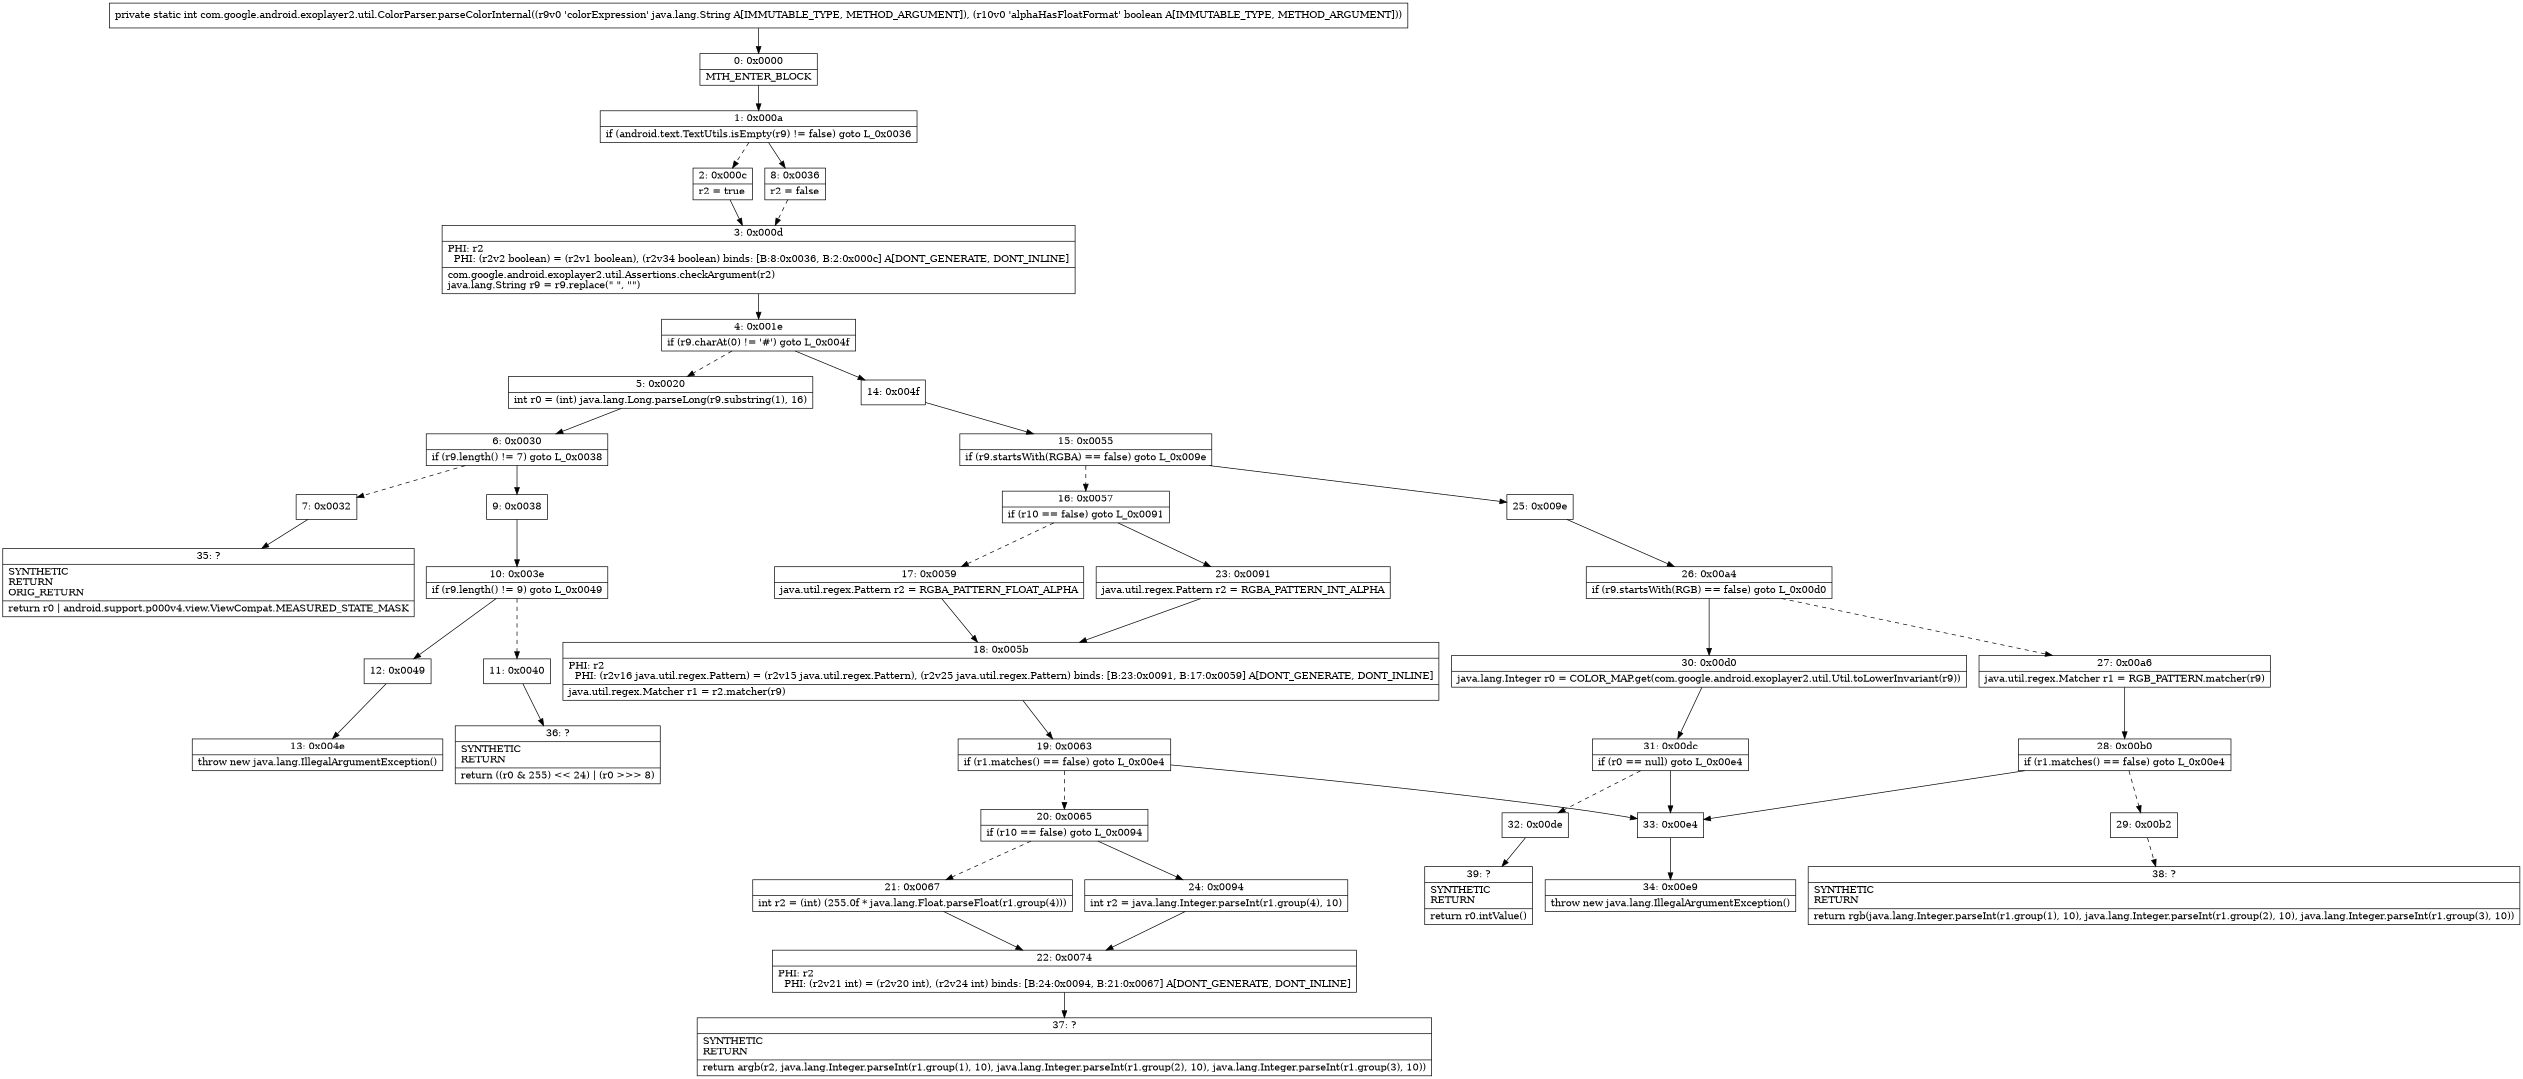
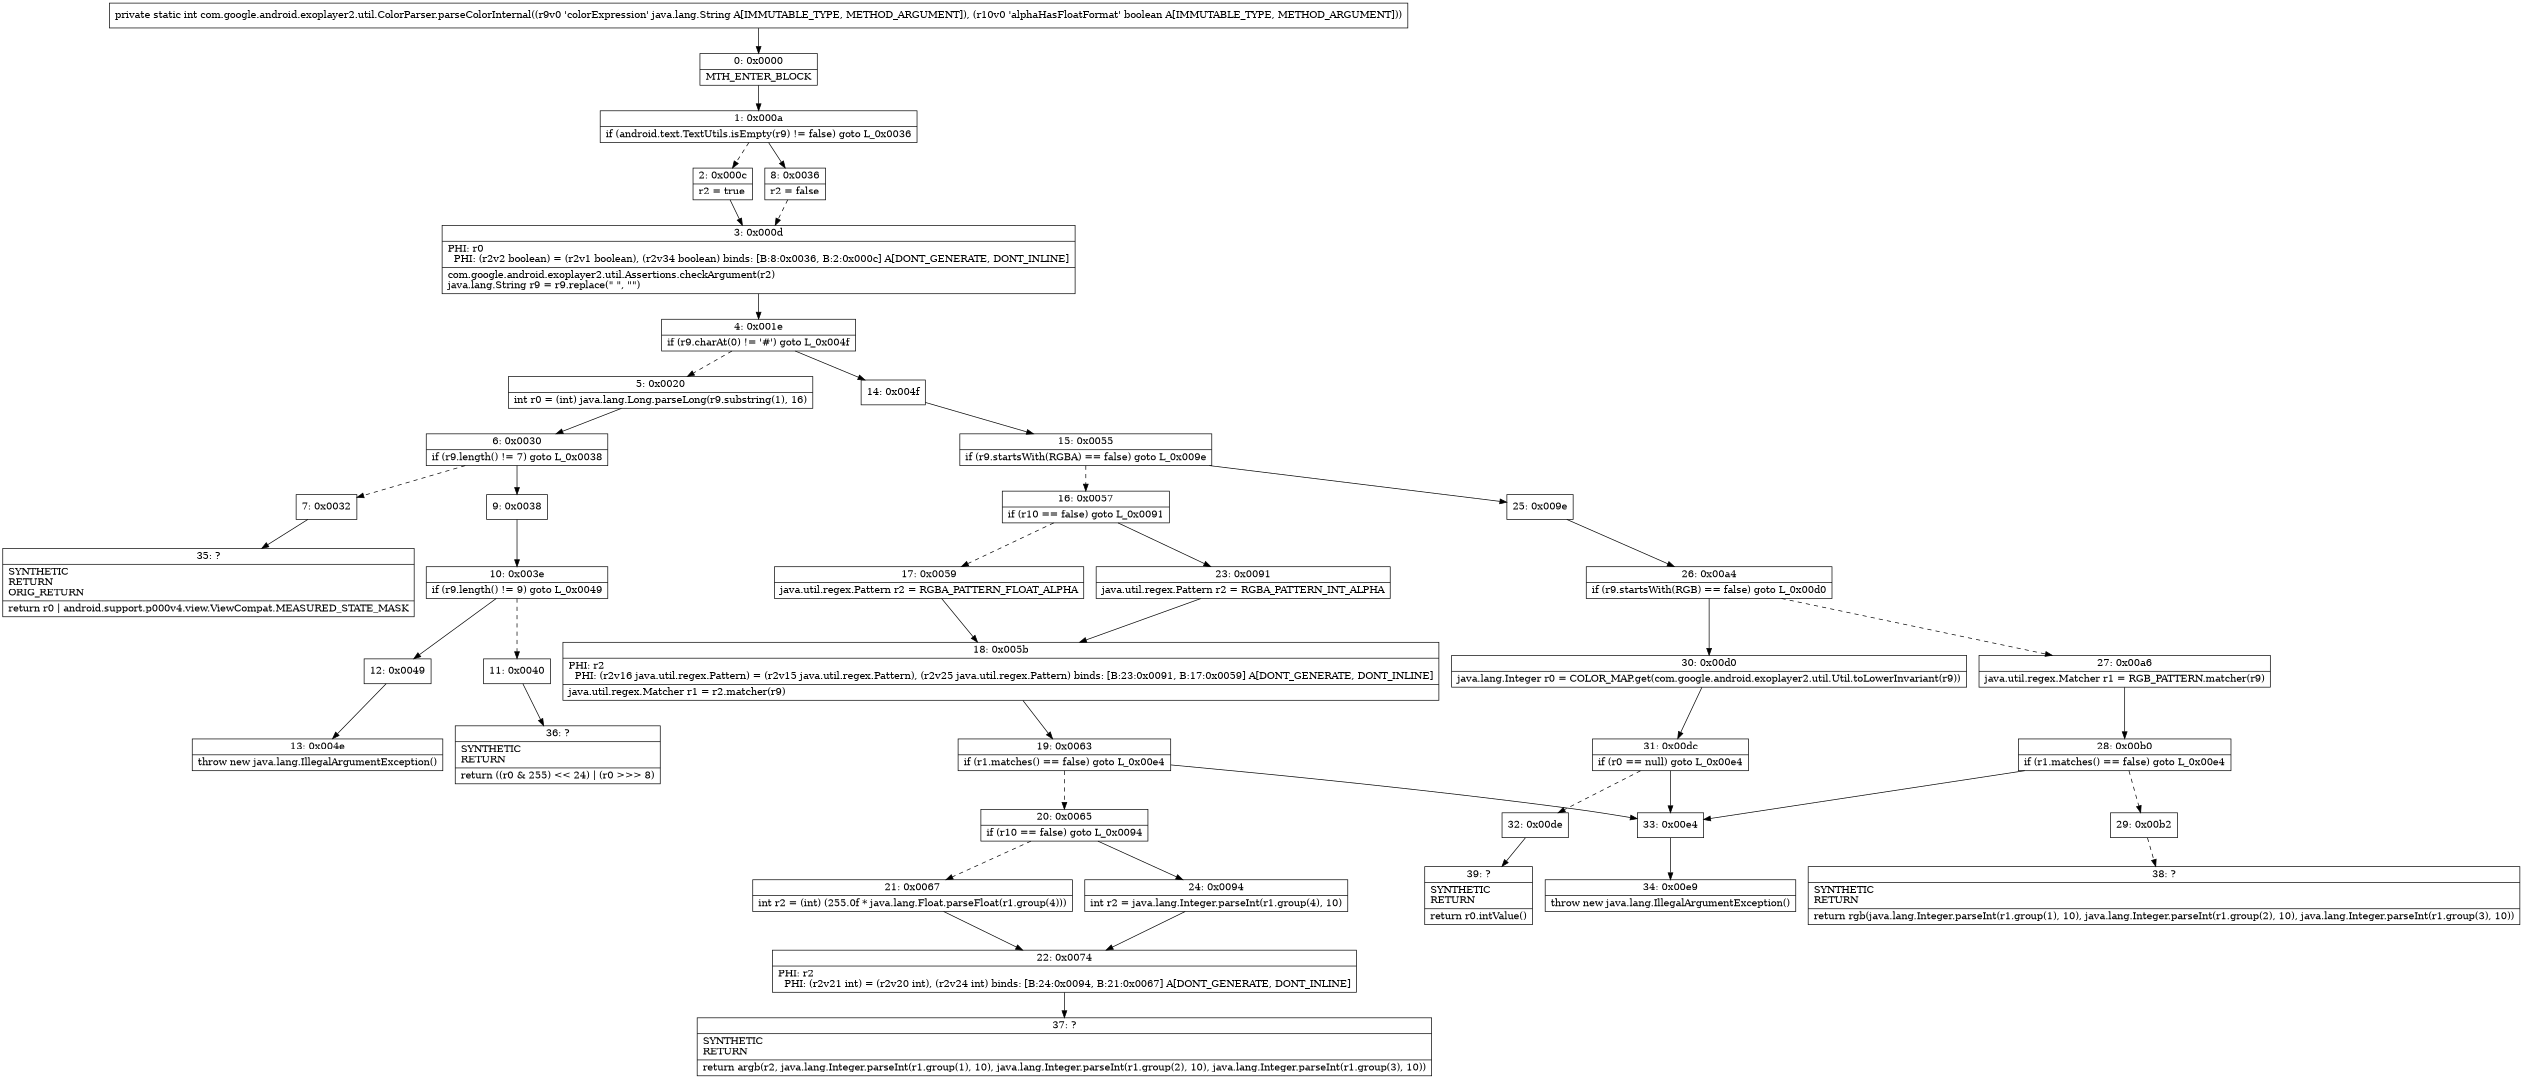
(467, 249) -> (467, 249)
